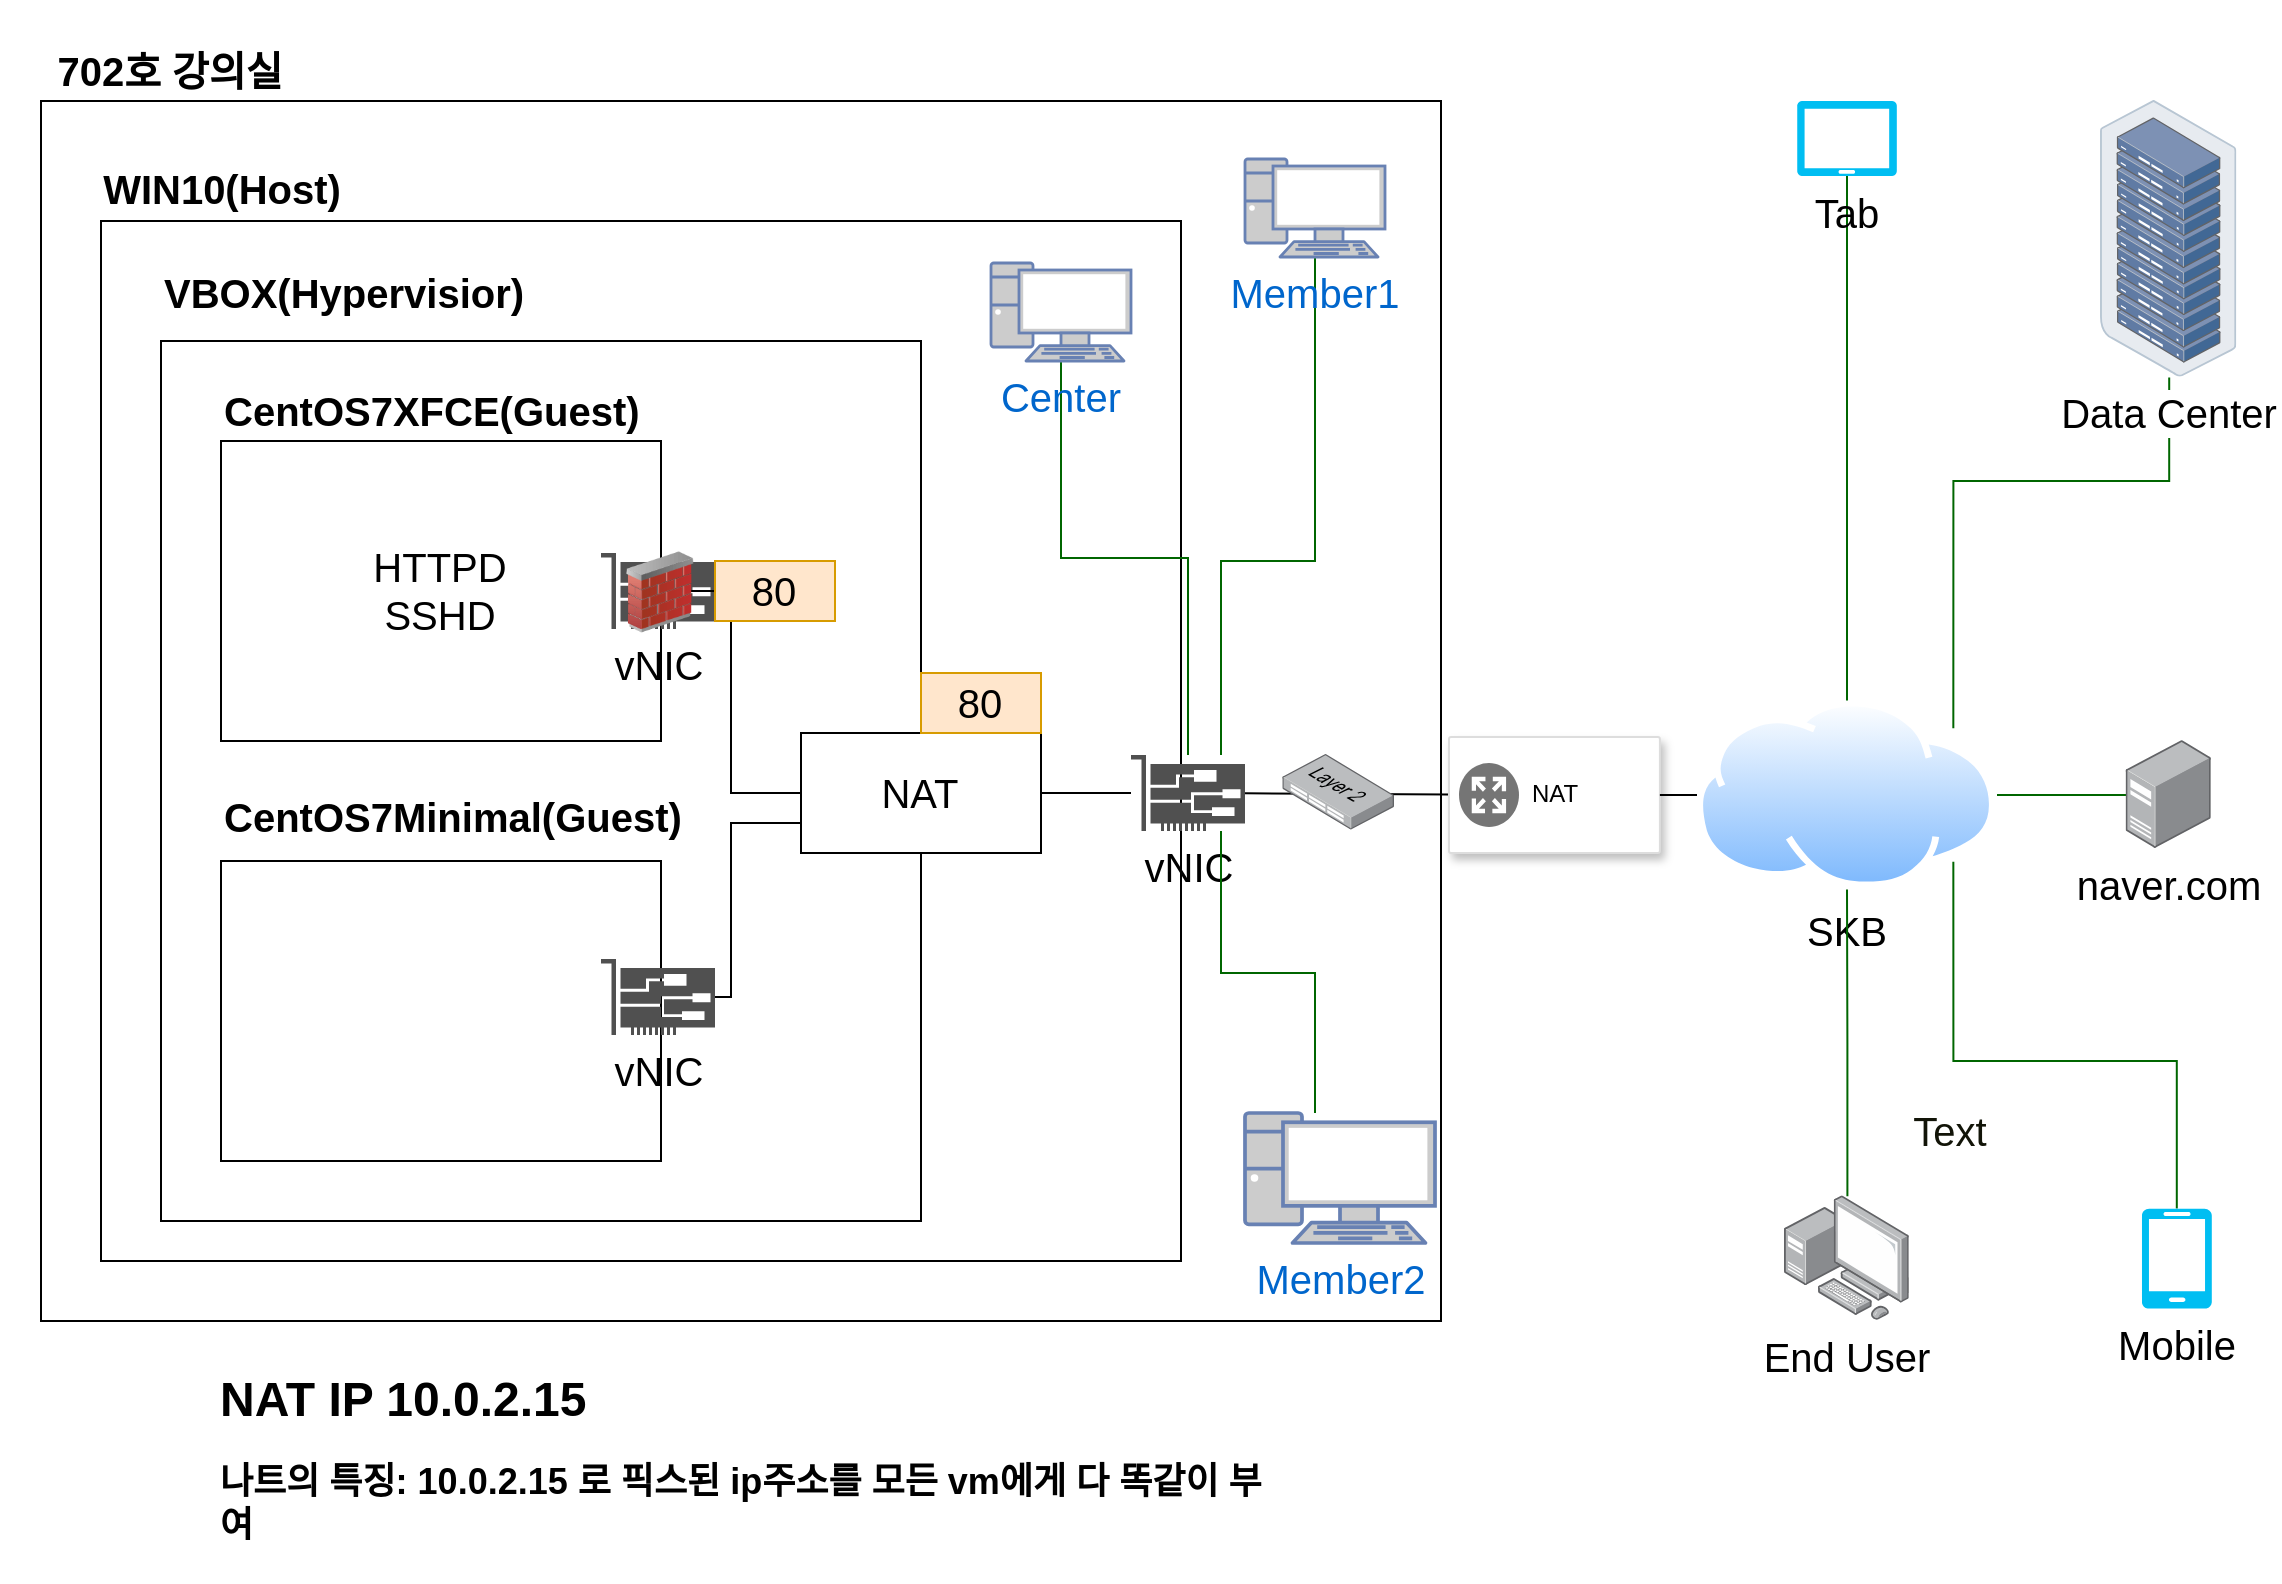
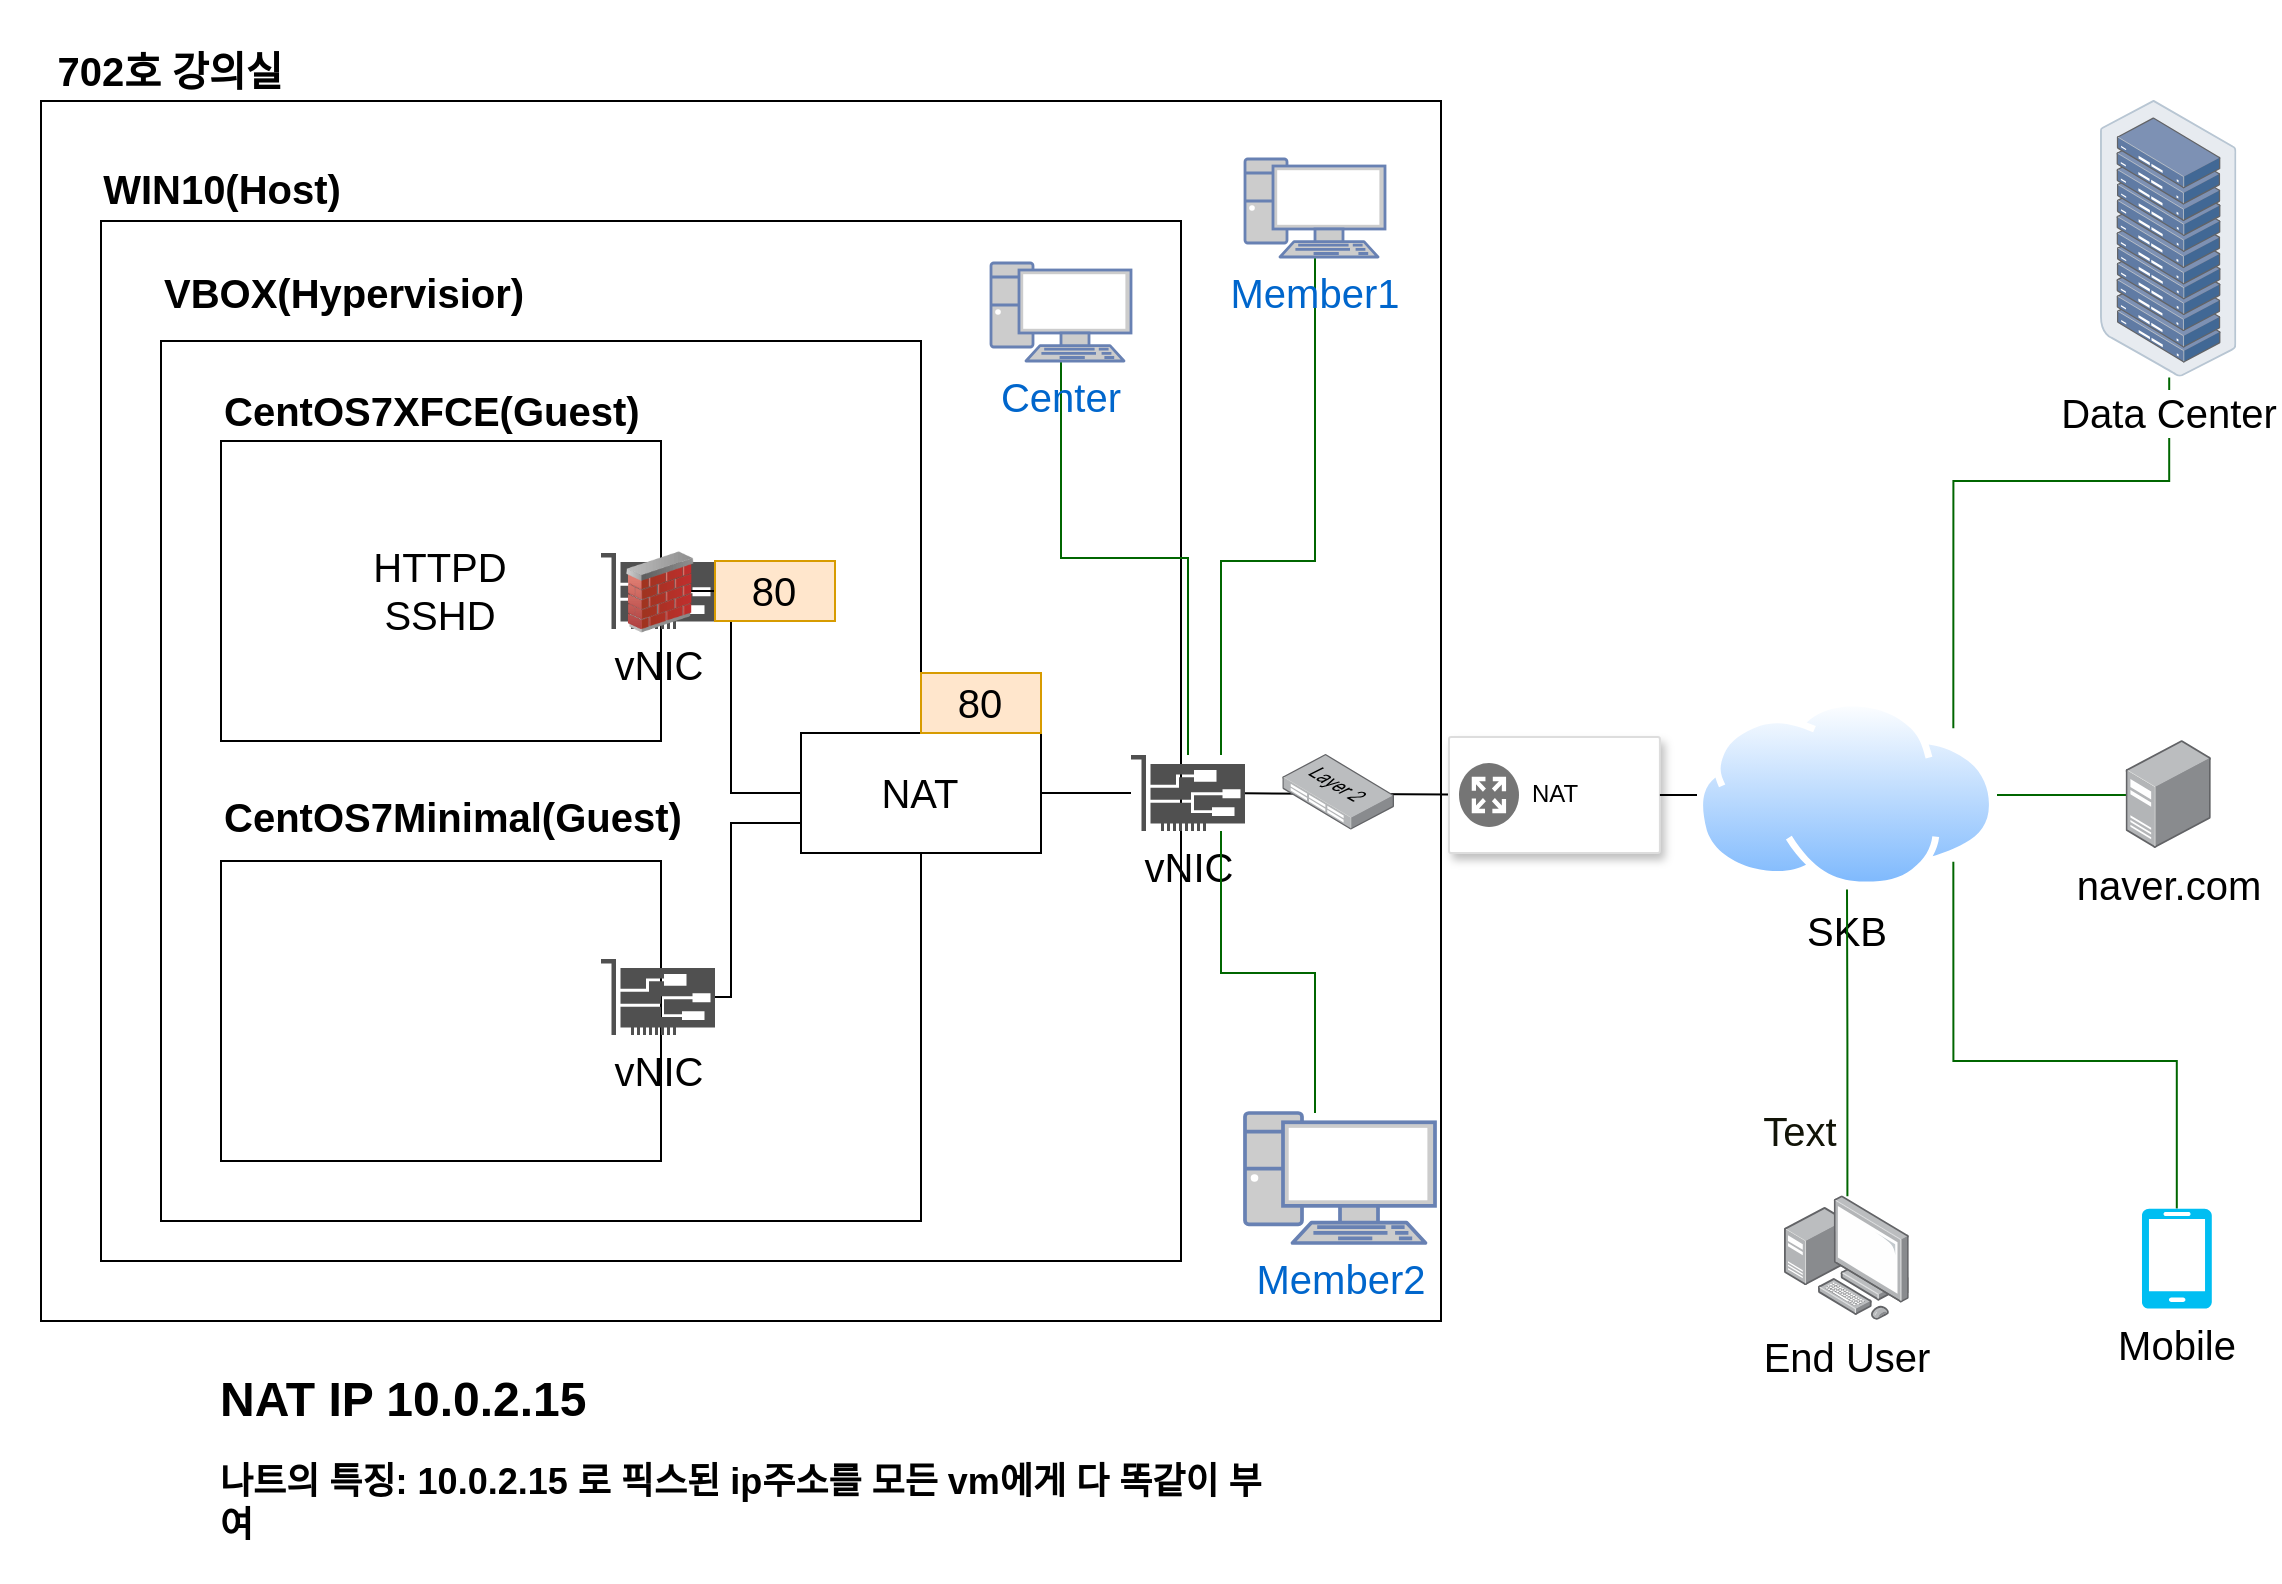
(1847, 139) -> none
(1847, 438) -> none
(1951, 1131) -> (1801, 1131)
